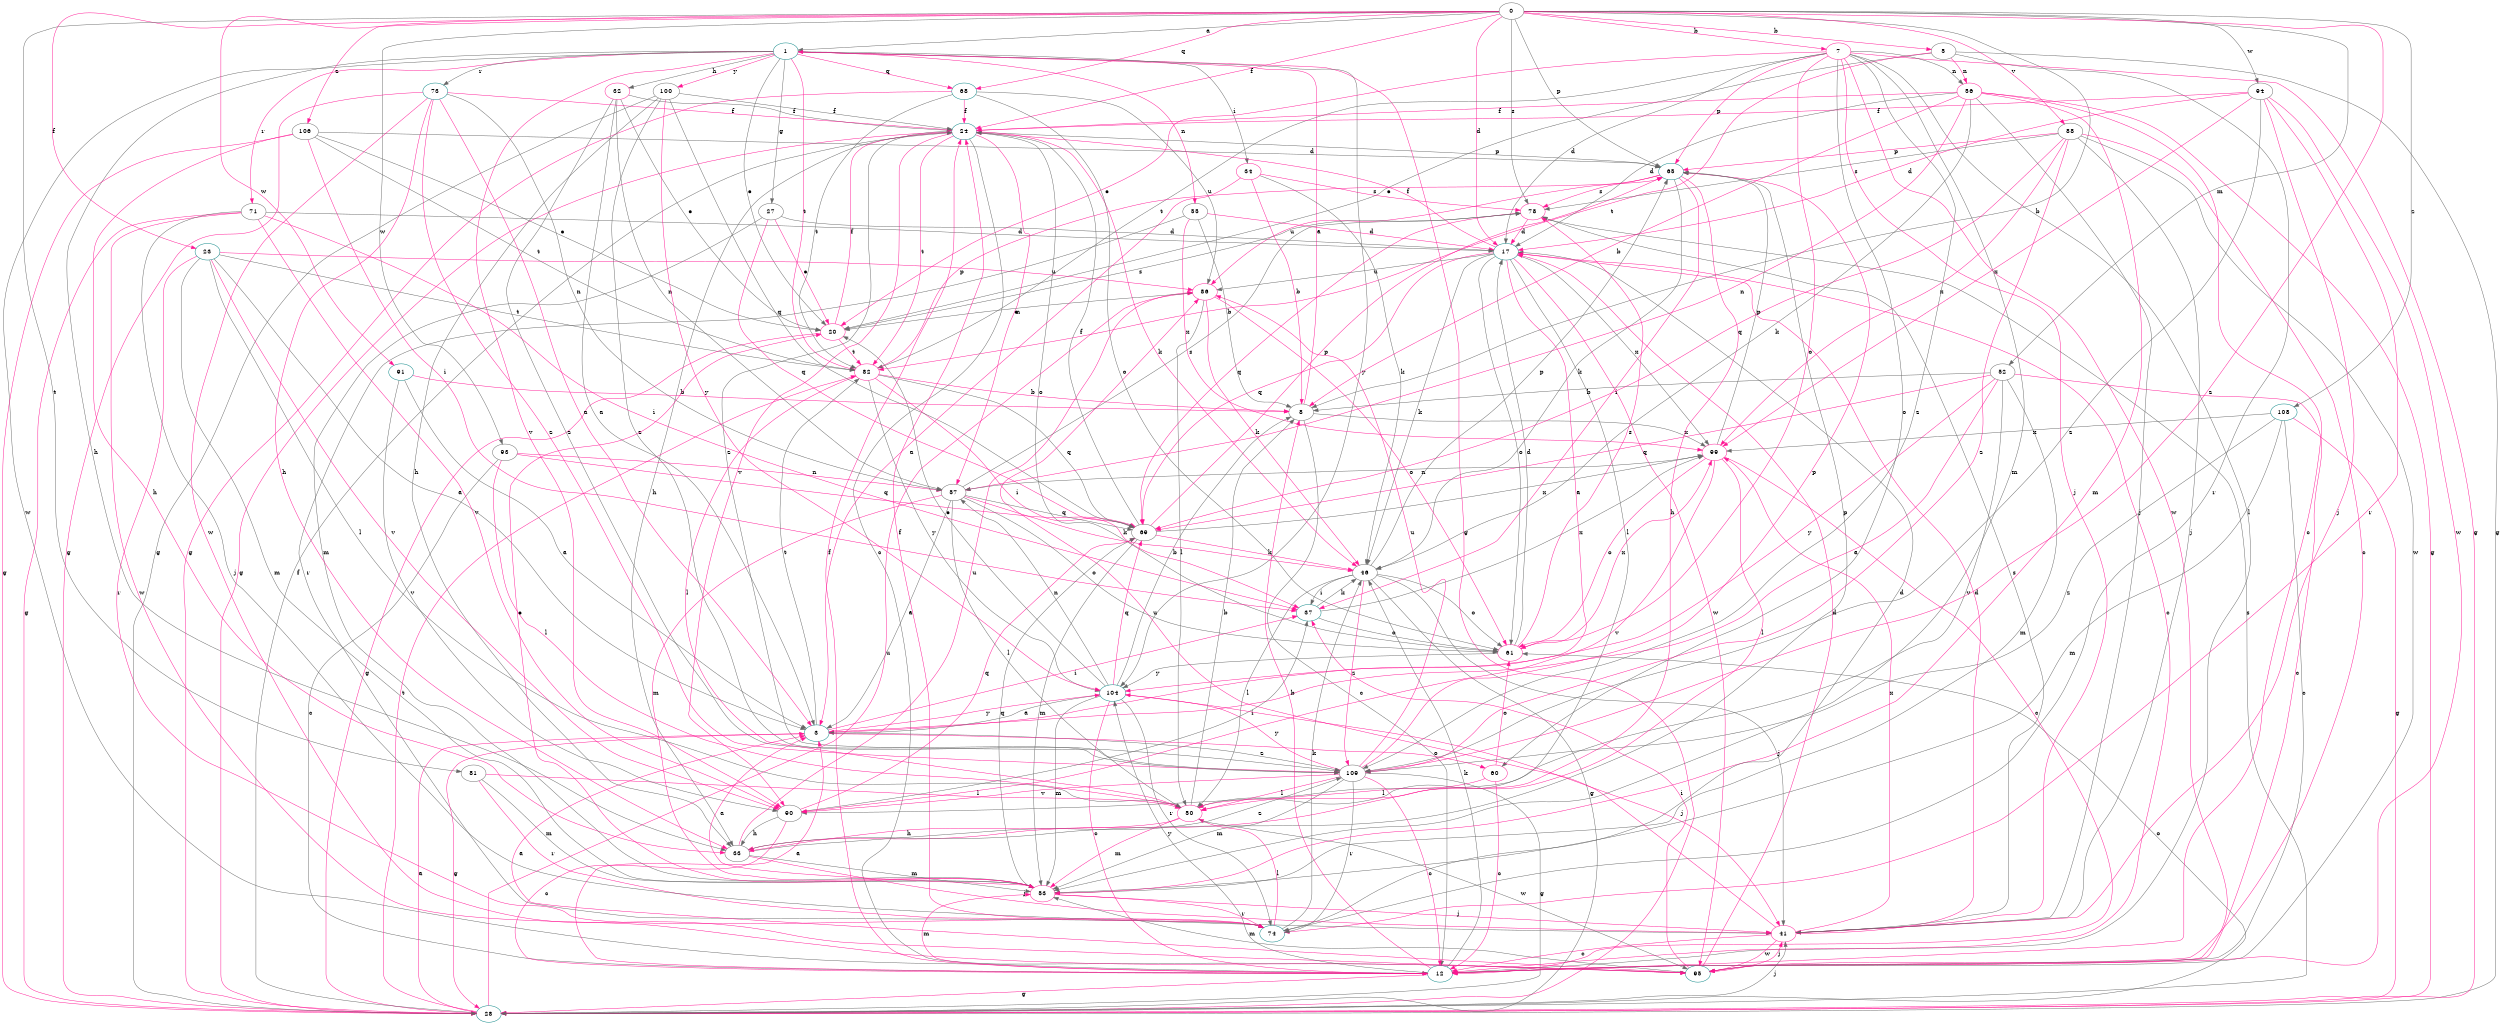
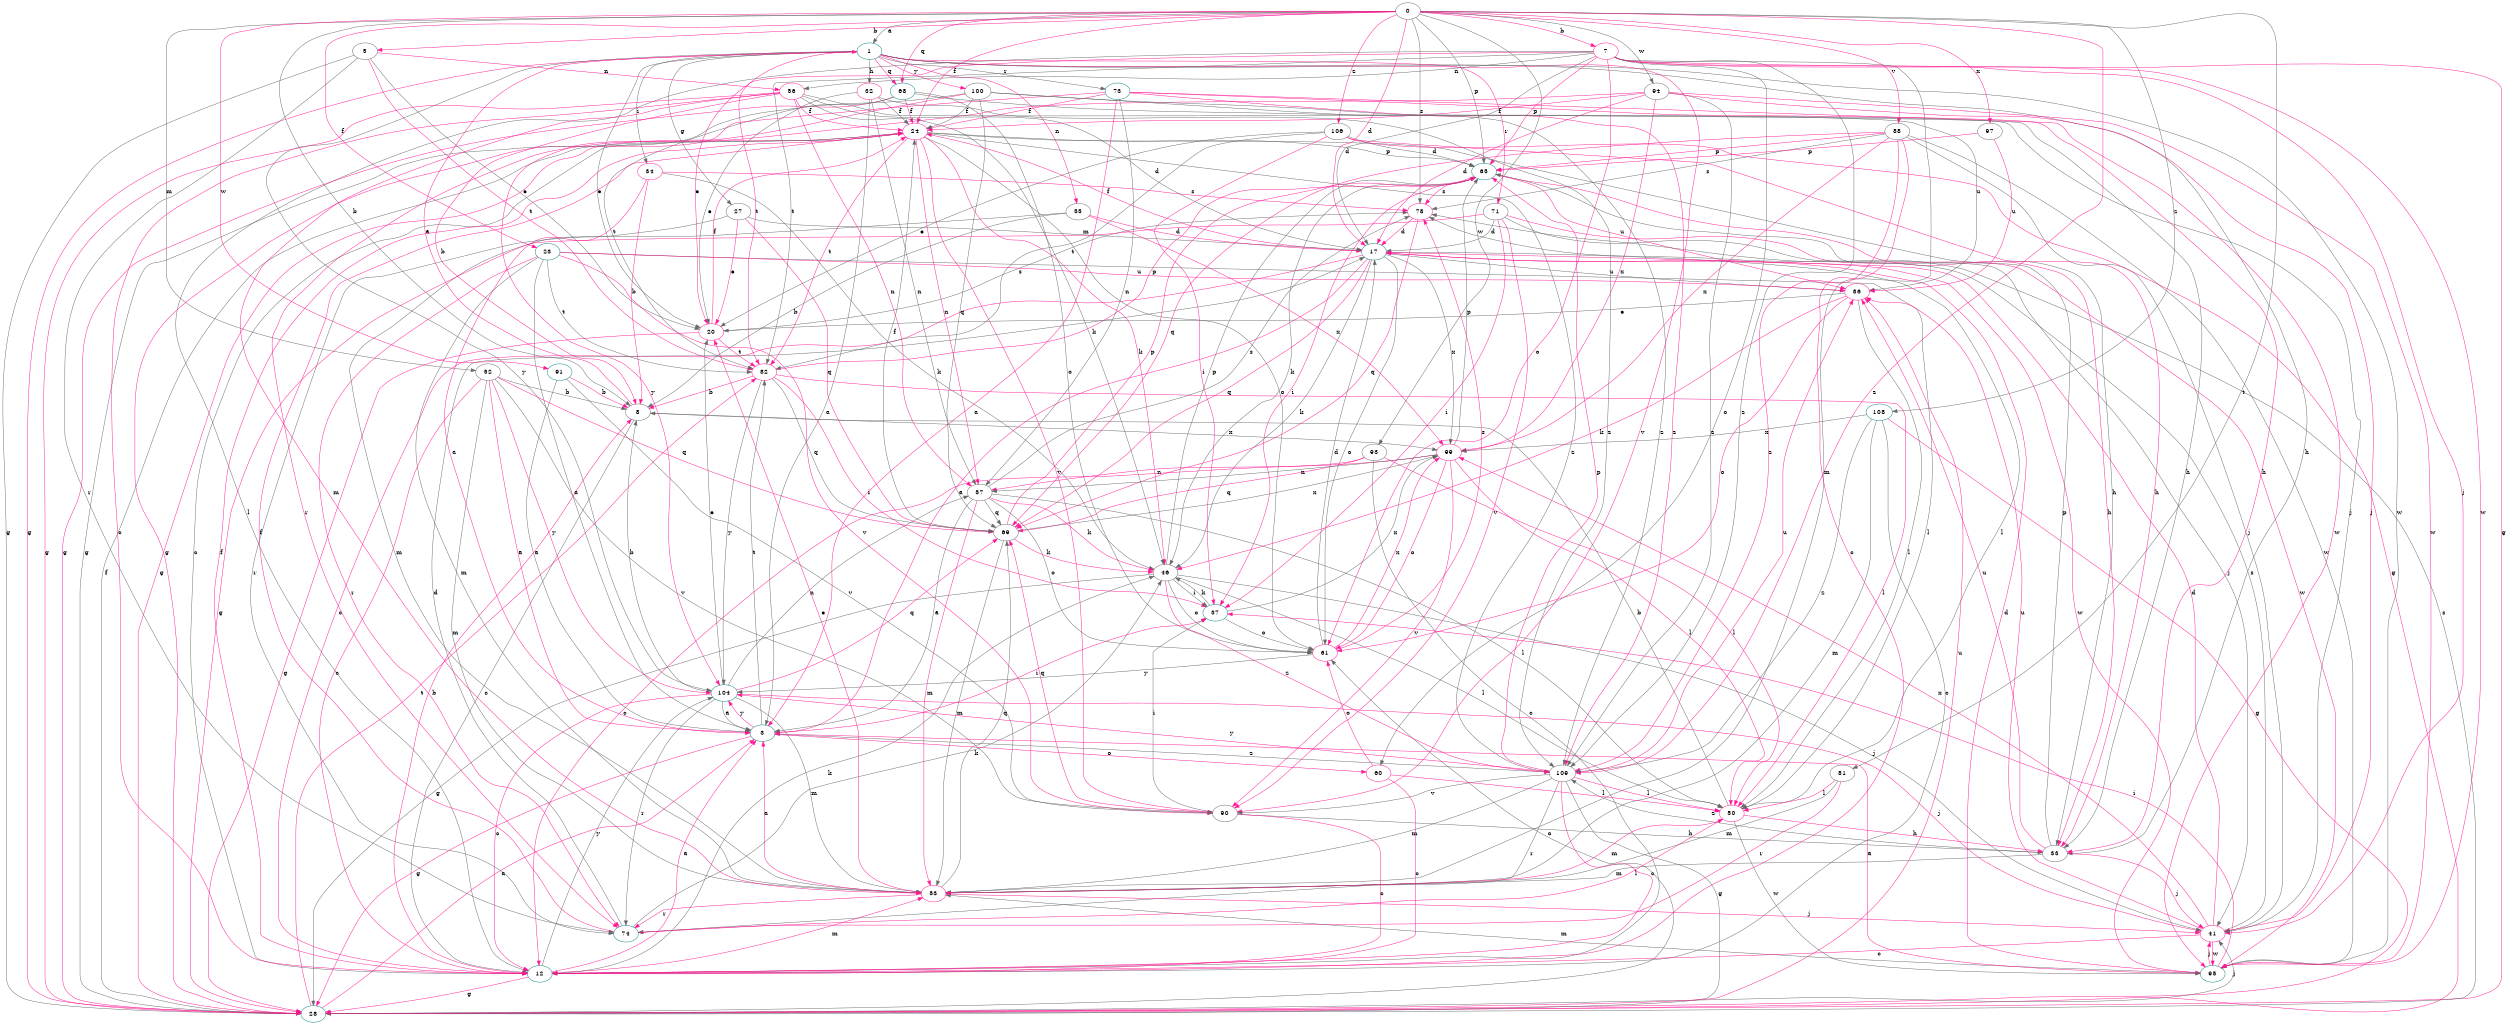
(964, 131) -> (915, 131)
none -> (1990, 131)
(1173, 232) -> (1086, 232)
(1112, 785) -> (1397, 799)
